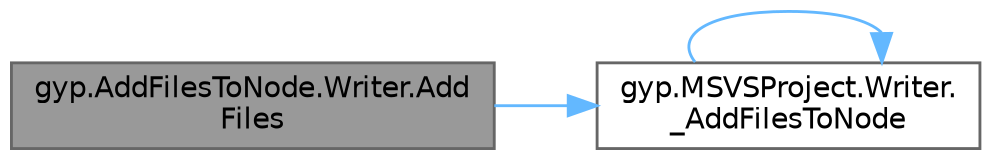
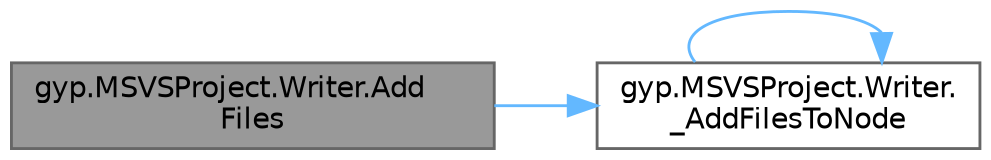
(253, 106) -> (253, 106)
